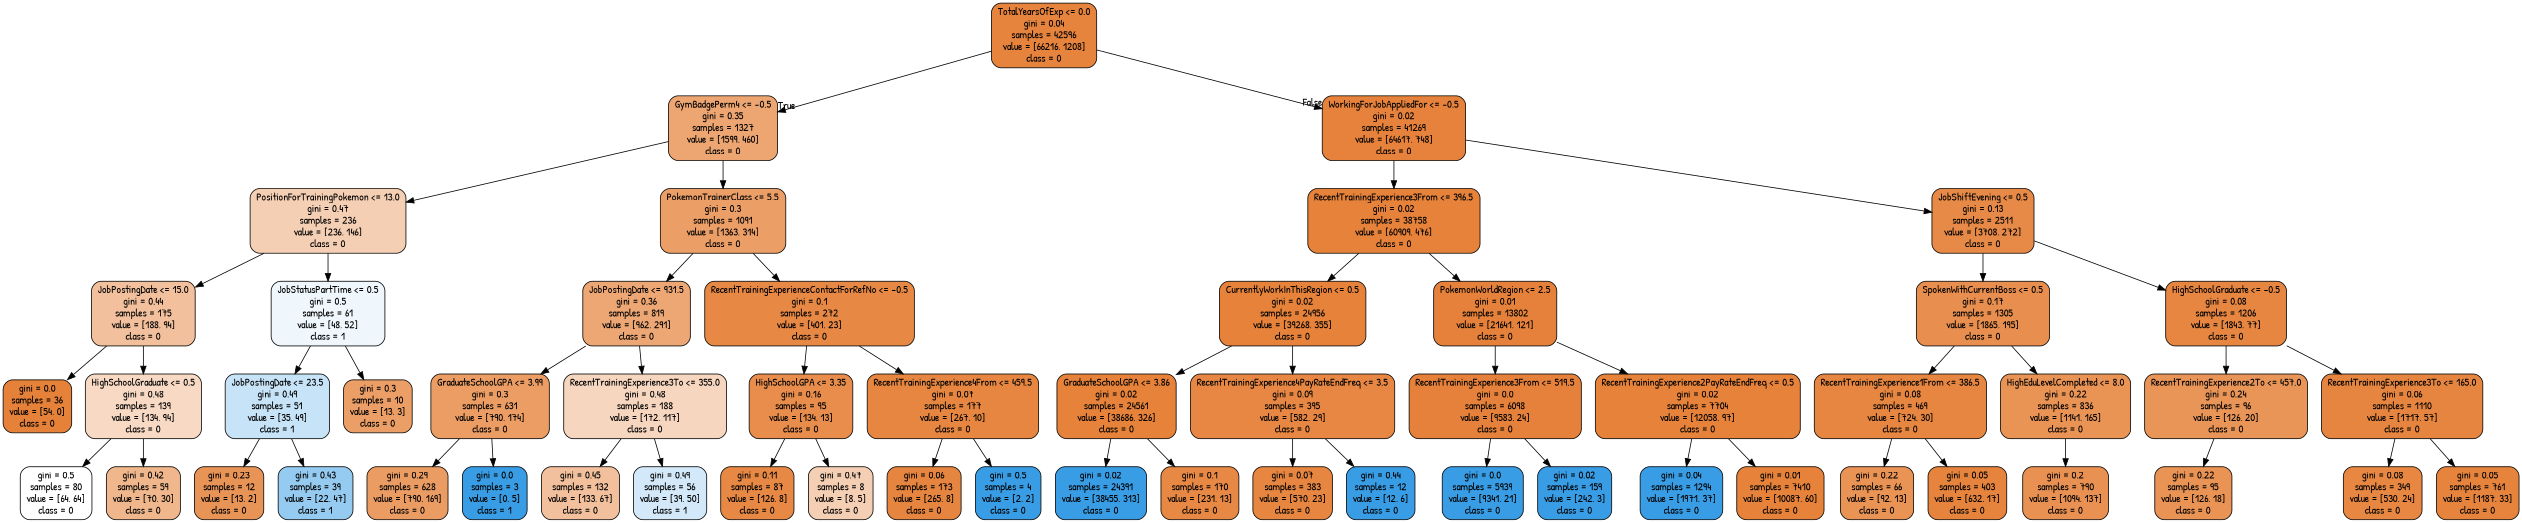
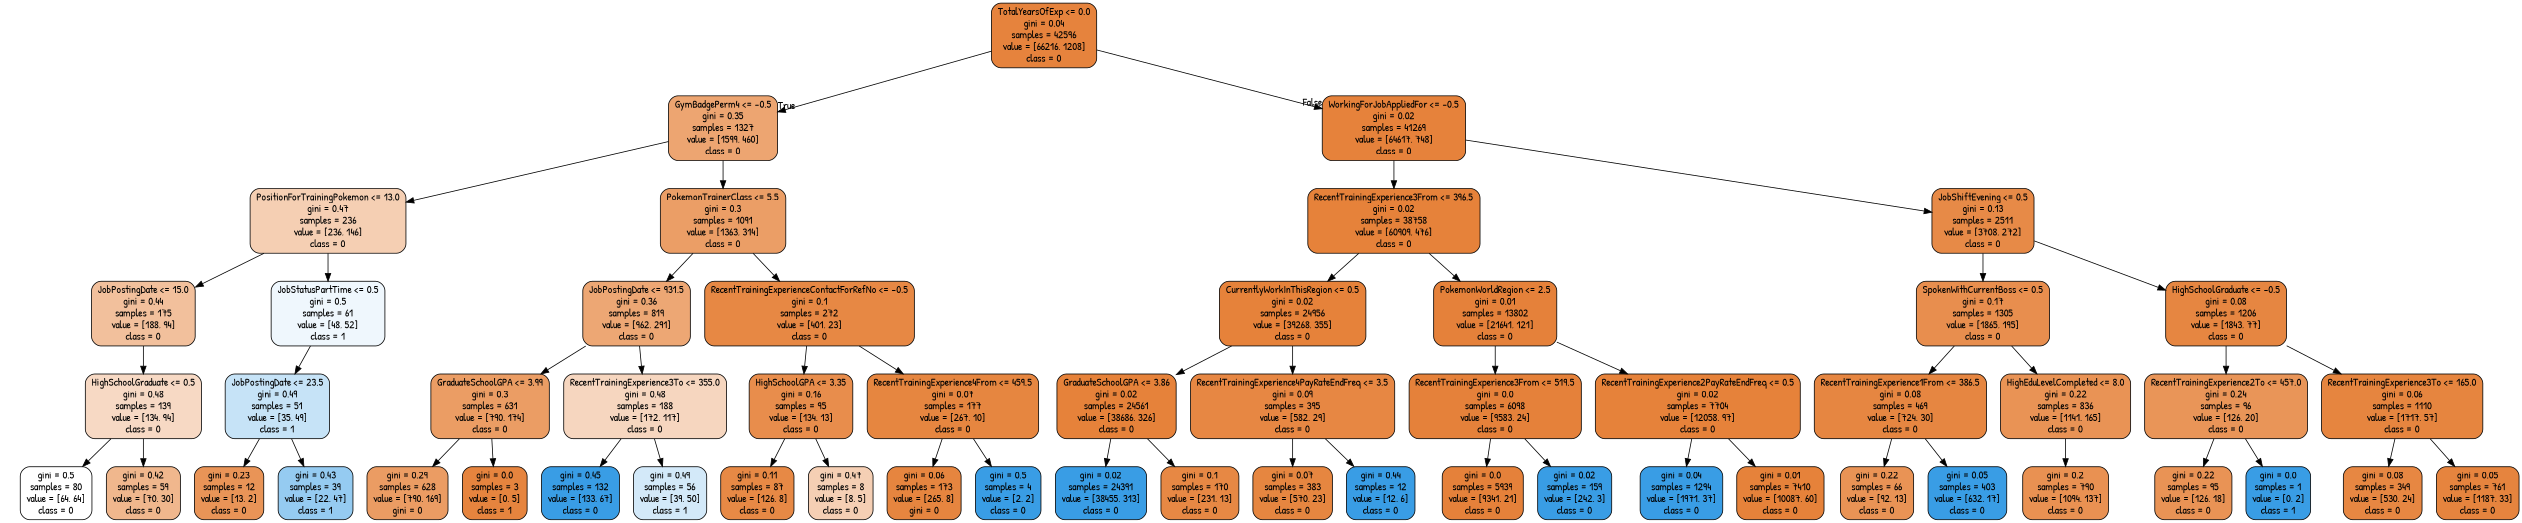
(37, 406) -> none
(378, 406) -> none
(408, 493) -> (408, 493)
(495, 493) -> (495, 493)
(580, 493) -> (580, 493)
(924, 493) -> (924, 493)
(1483, 493) -> (1483, 493)
(1967, 493) -> (1967, 493)
none -> (2278, 493)
